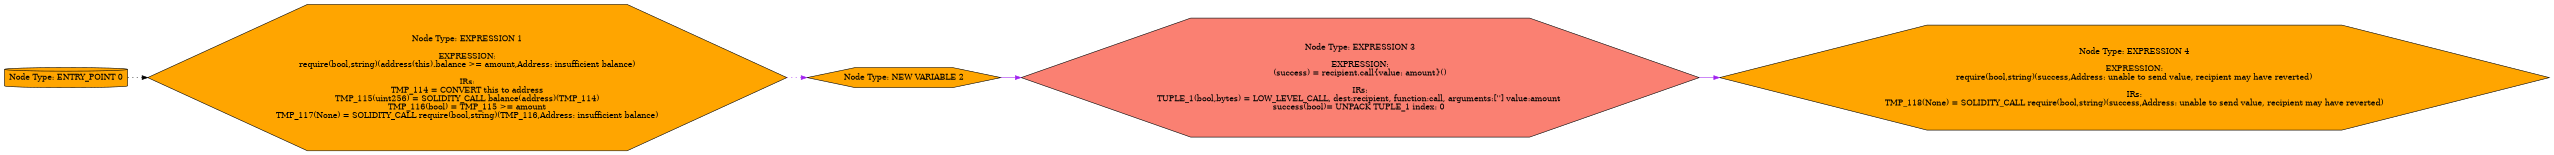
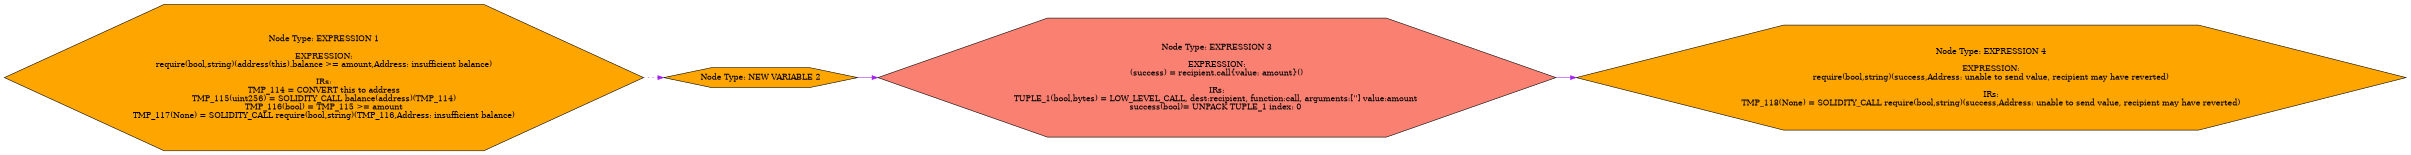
(66, 78) -> none
